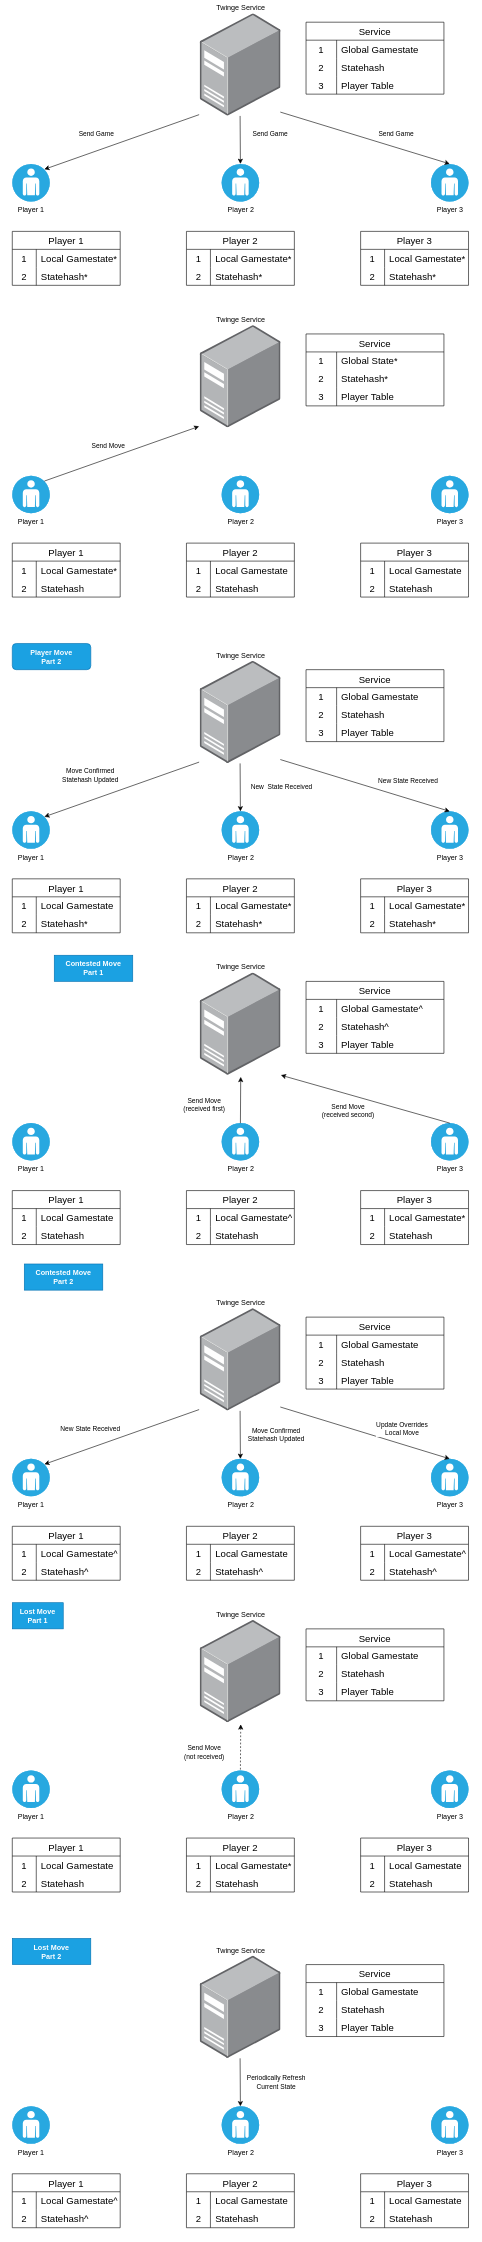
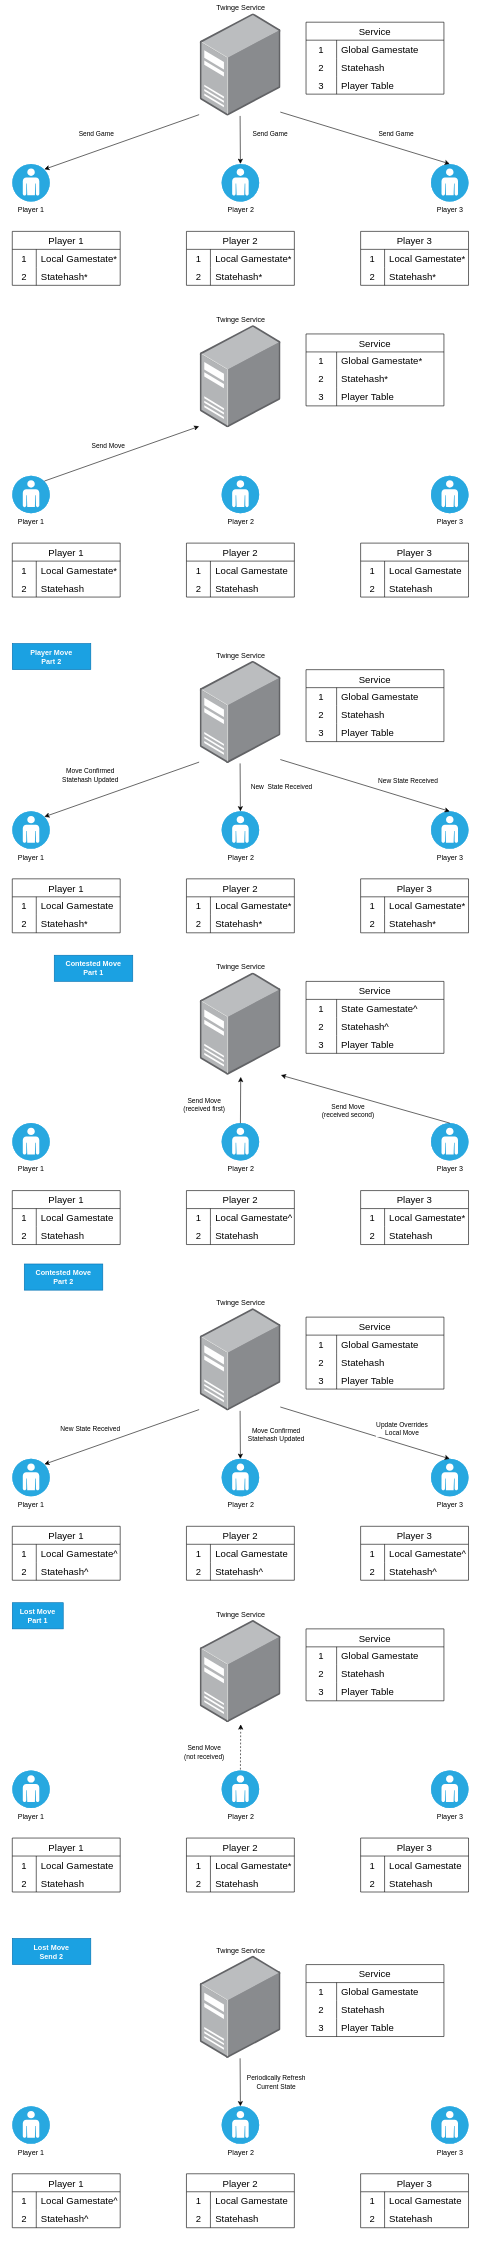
(373, 360) -> (384, 360)
(52, 656) -> (52, 656)
(384, 1008) -> (383, 1008)
(52, 1952) -> (52, 1952)
